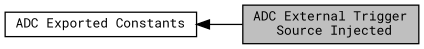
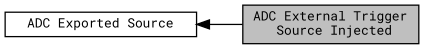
(101, 24) -> (101, 24)
